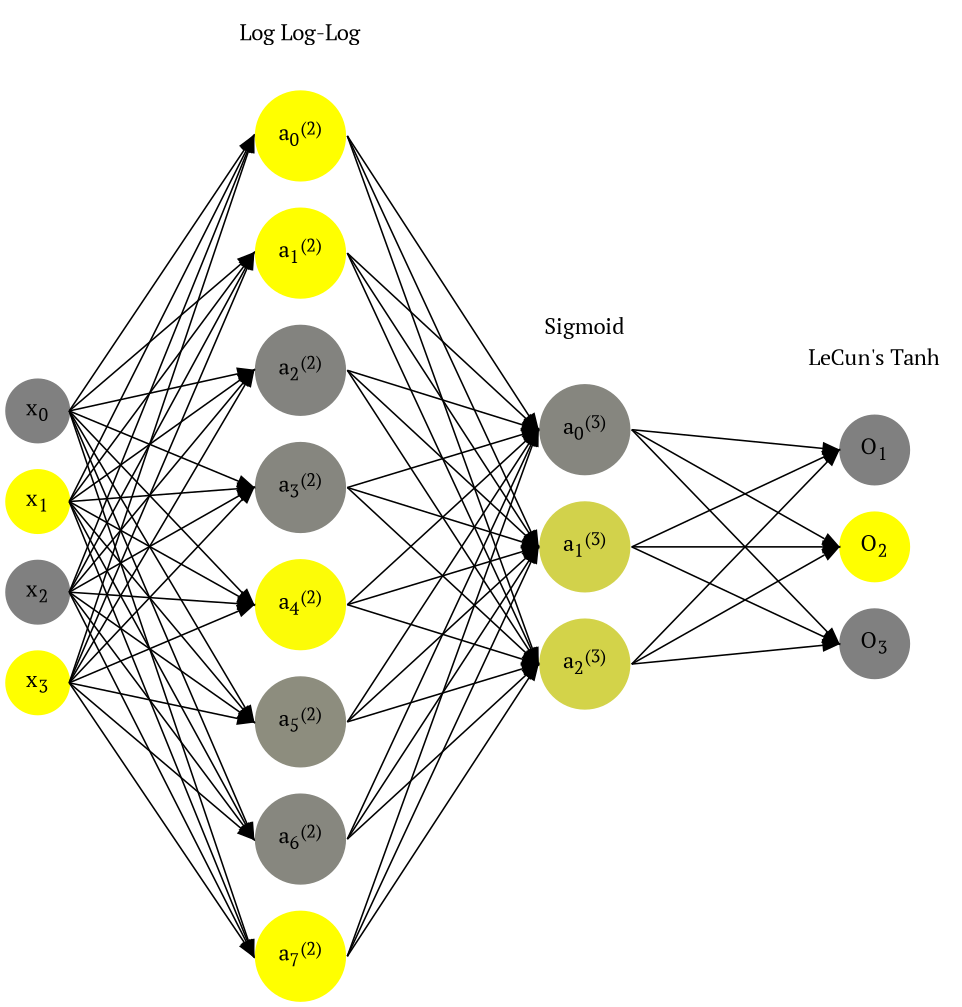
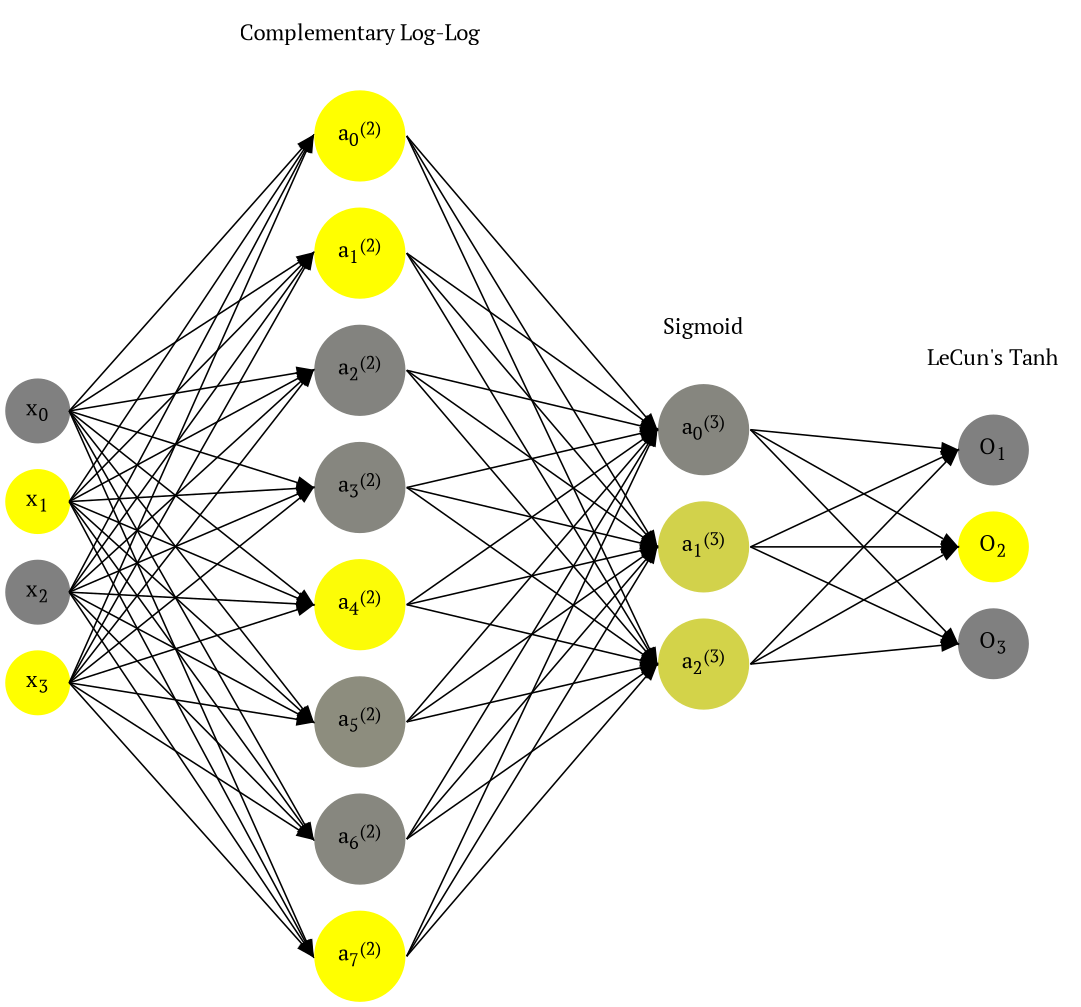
(300, 34) -> (360, 34)
